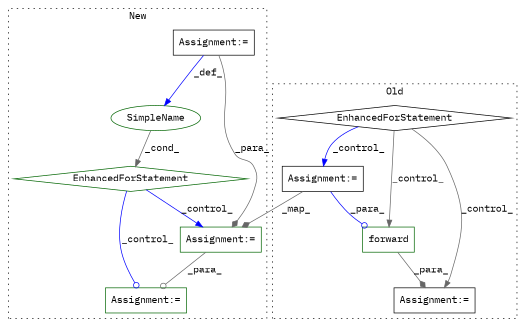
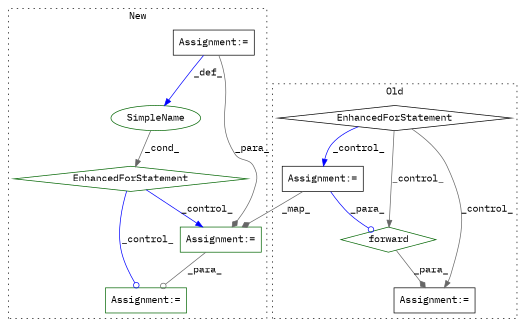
(388, 240) -> (388, 240)
